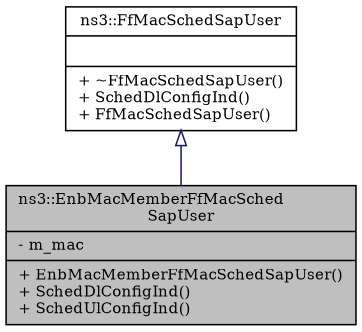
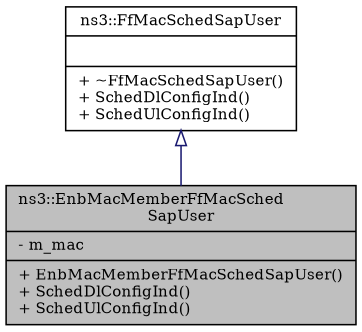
(175, 115) -> (164, 115)
